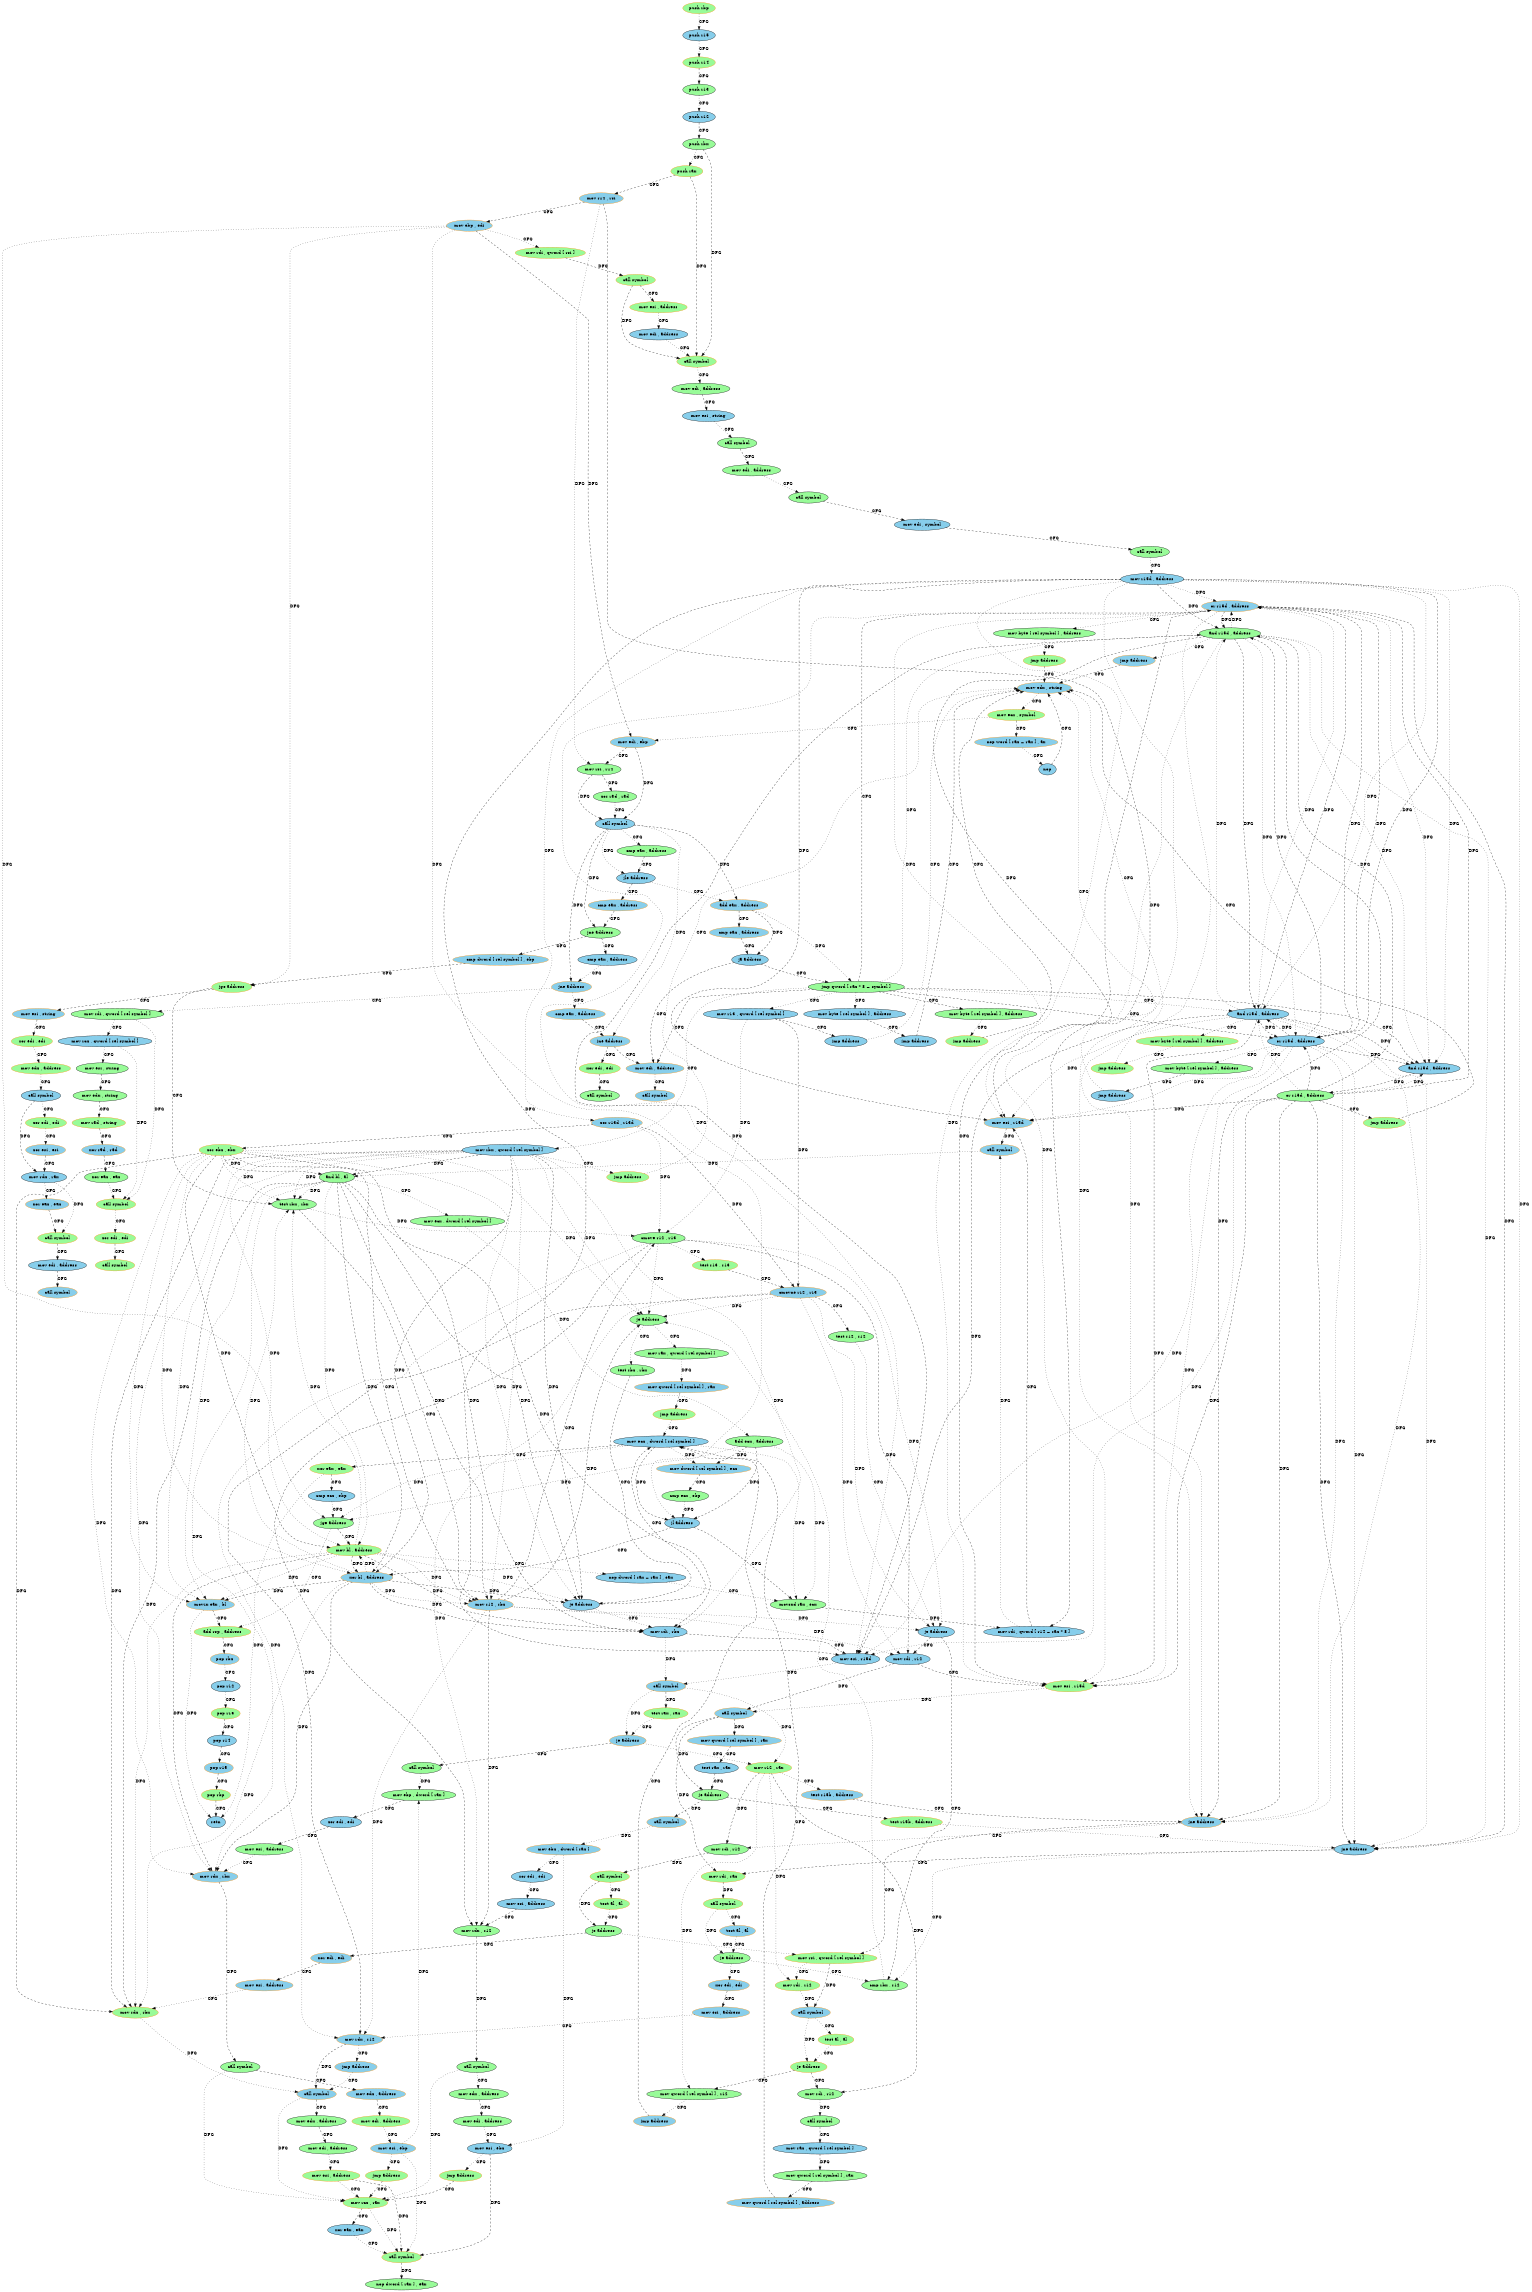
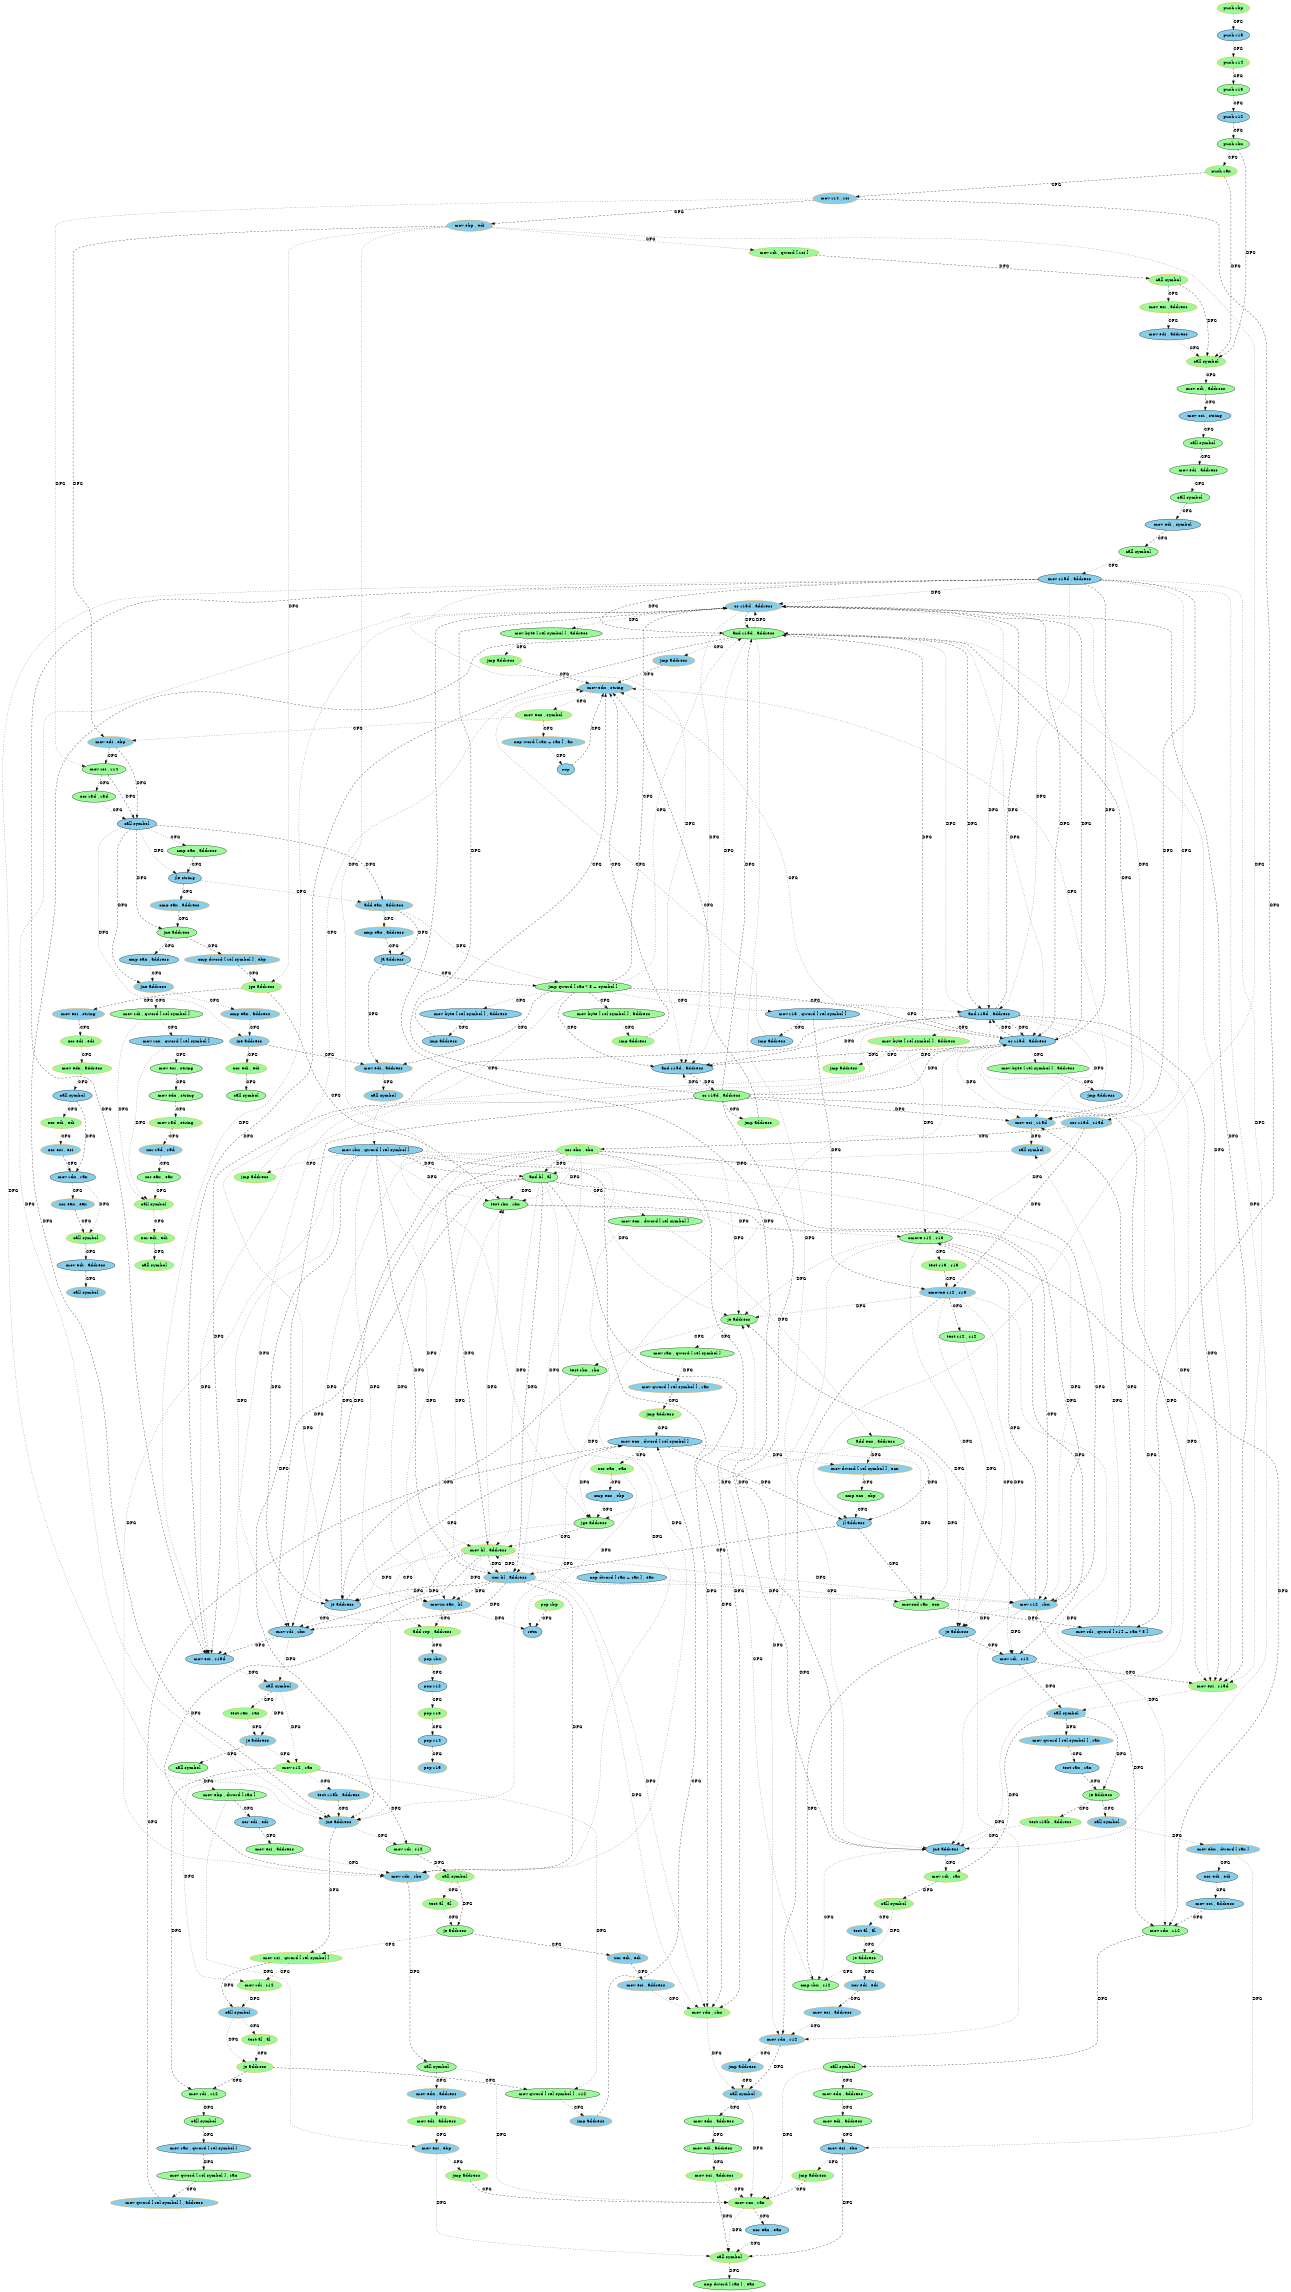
(636, 878) -> (185, 878)
(103, 1150) -> (161, 1150)
(218, 1780) -> none
(419, 1977) -> (290, 1992)
